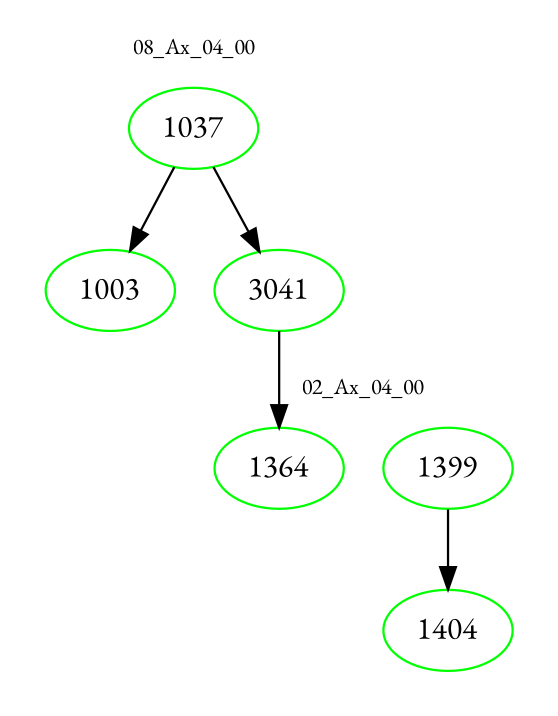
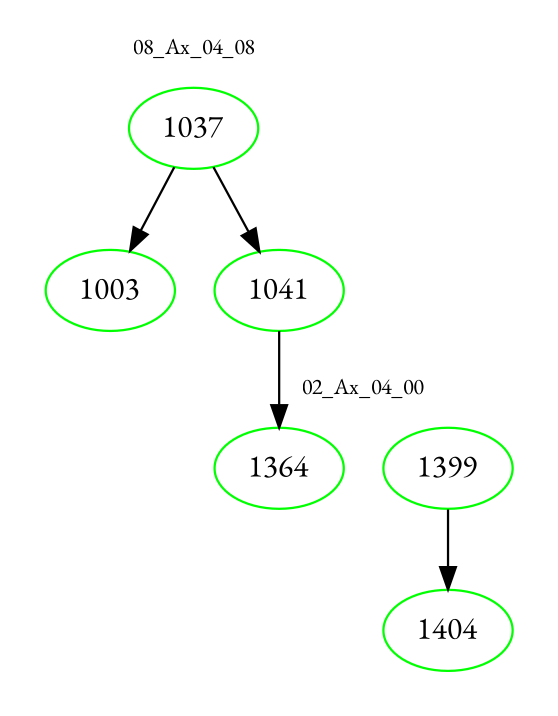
(195, 48) -> (195, 48)
(279, 290) -> (279, 290)
